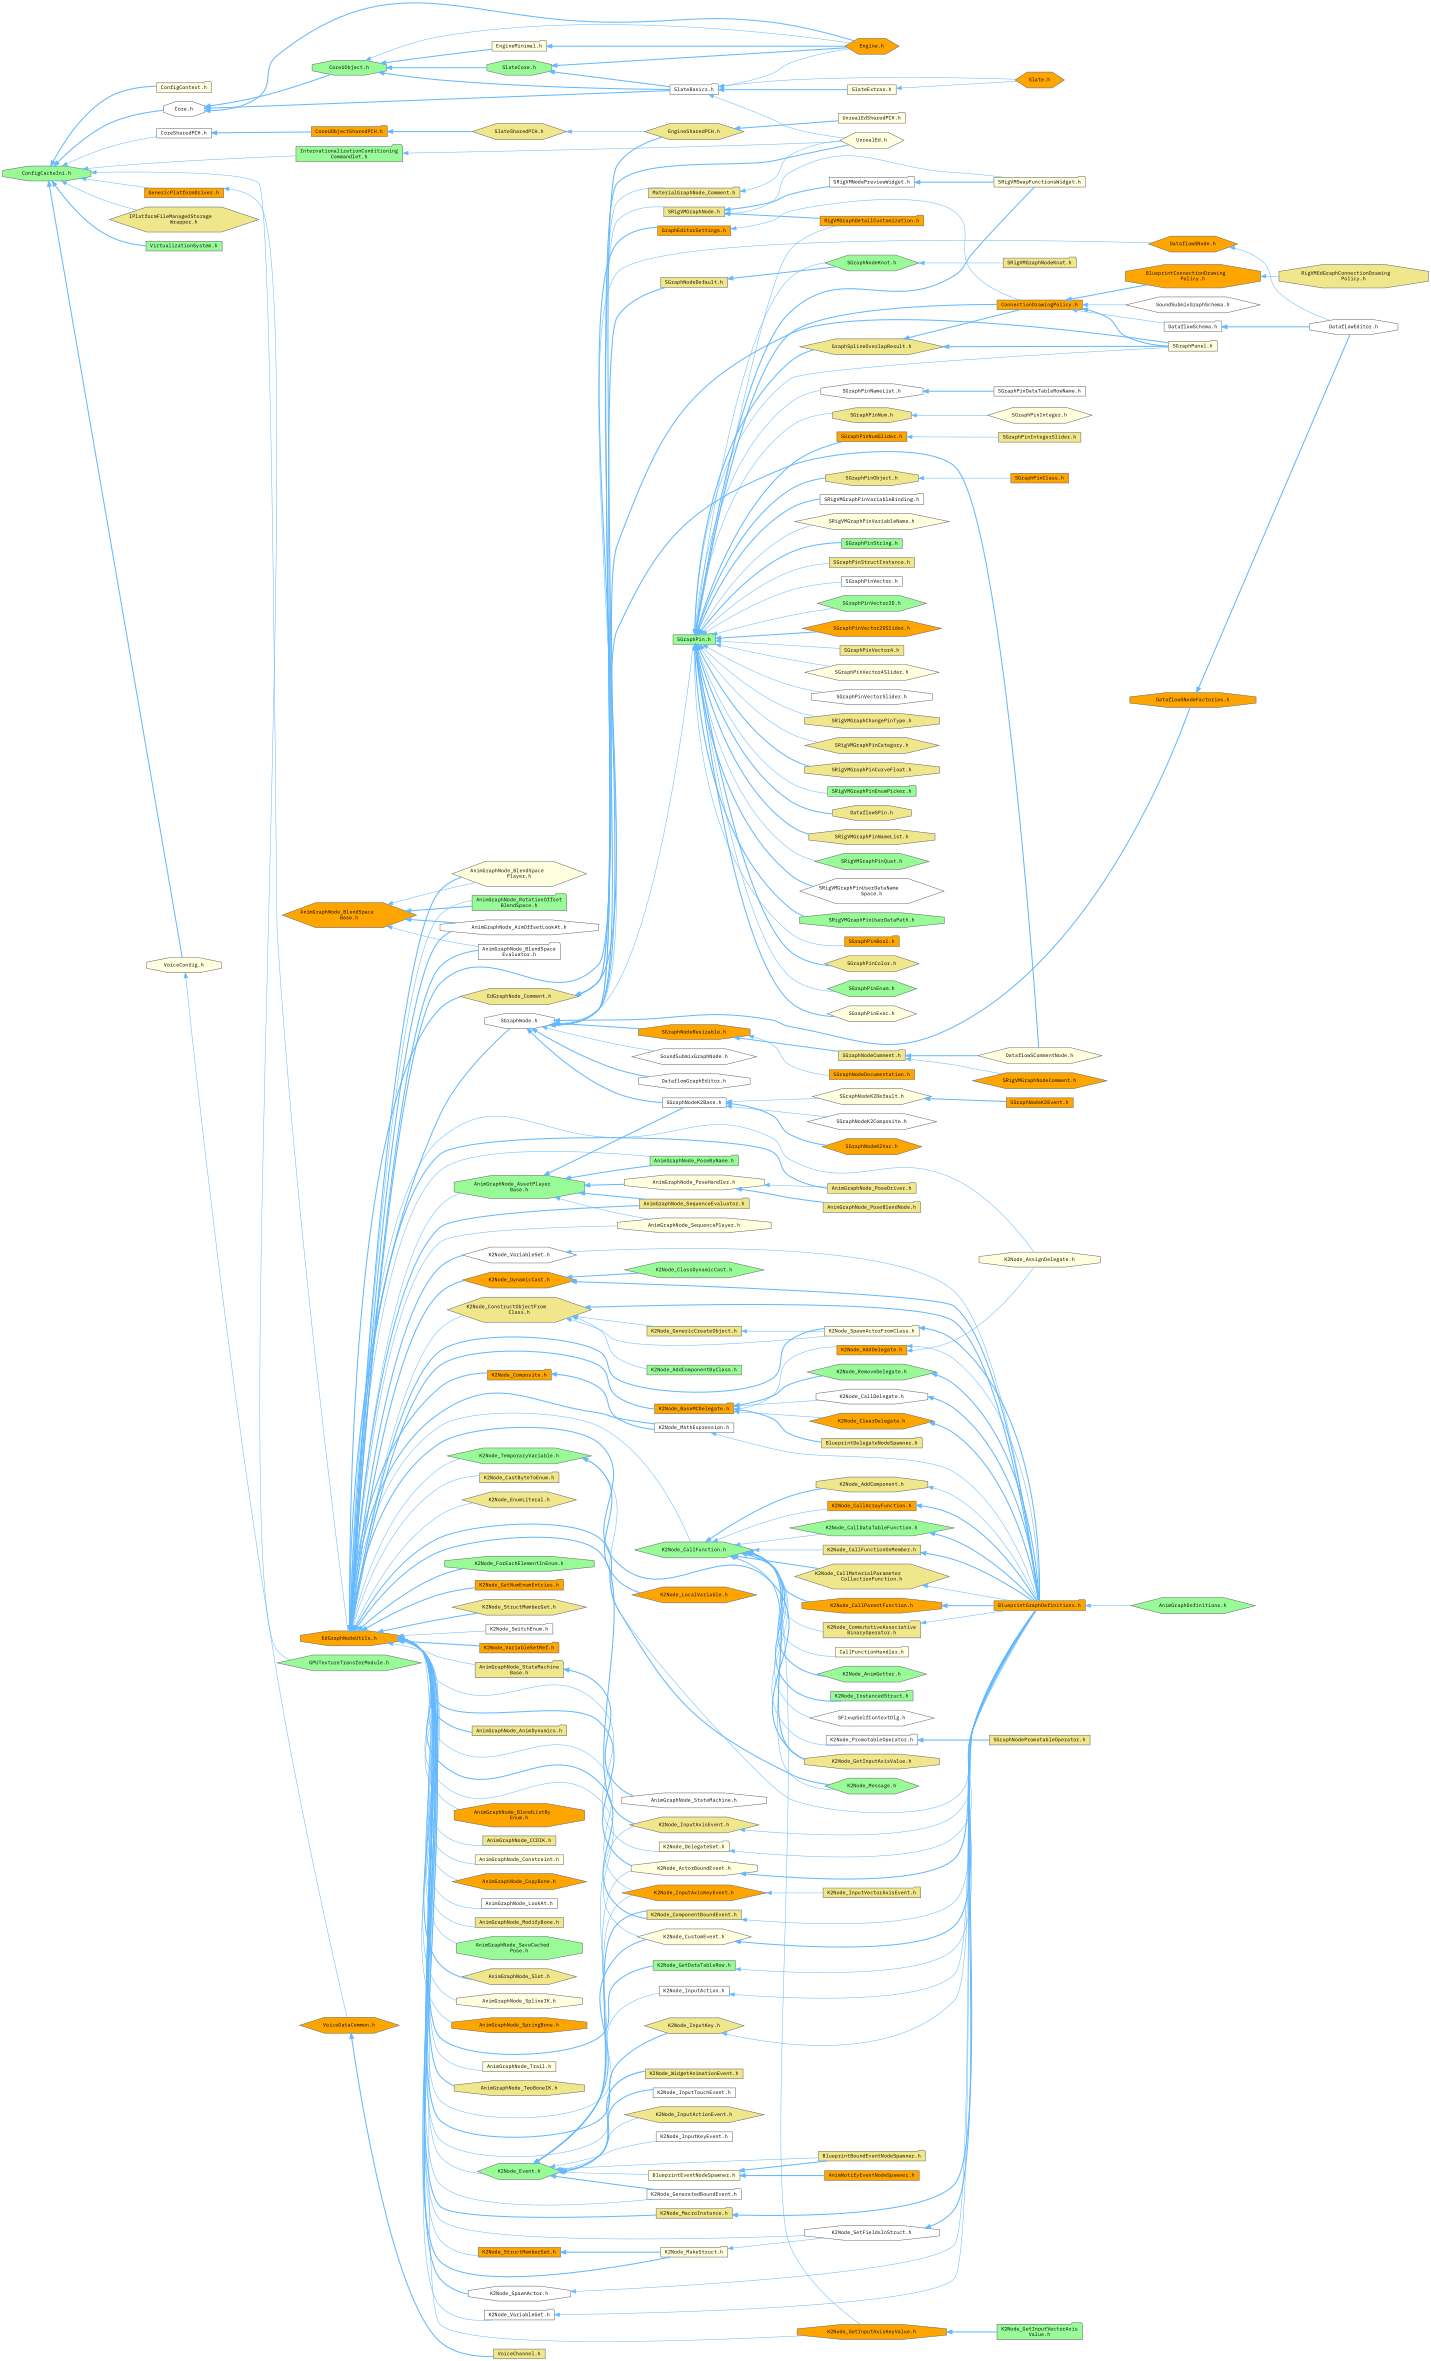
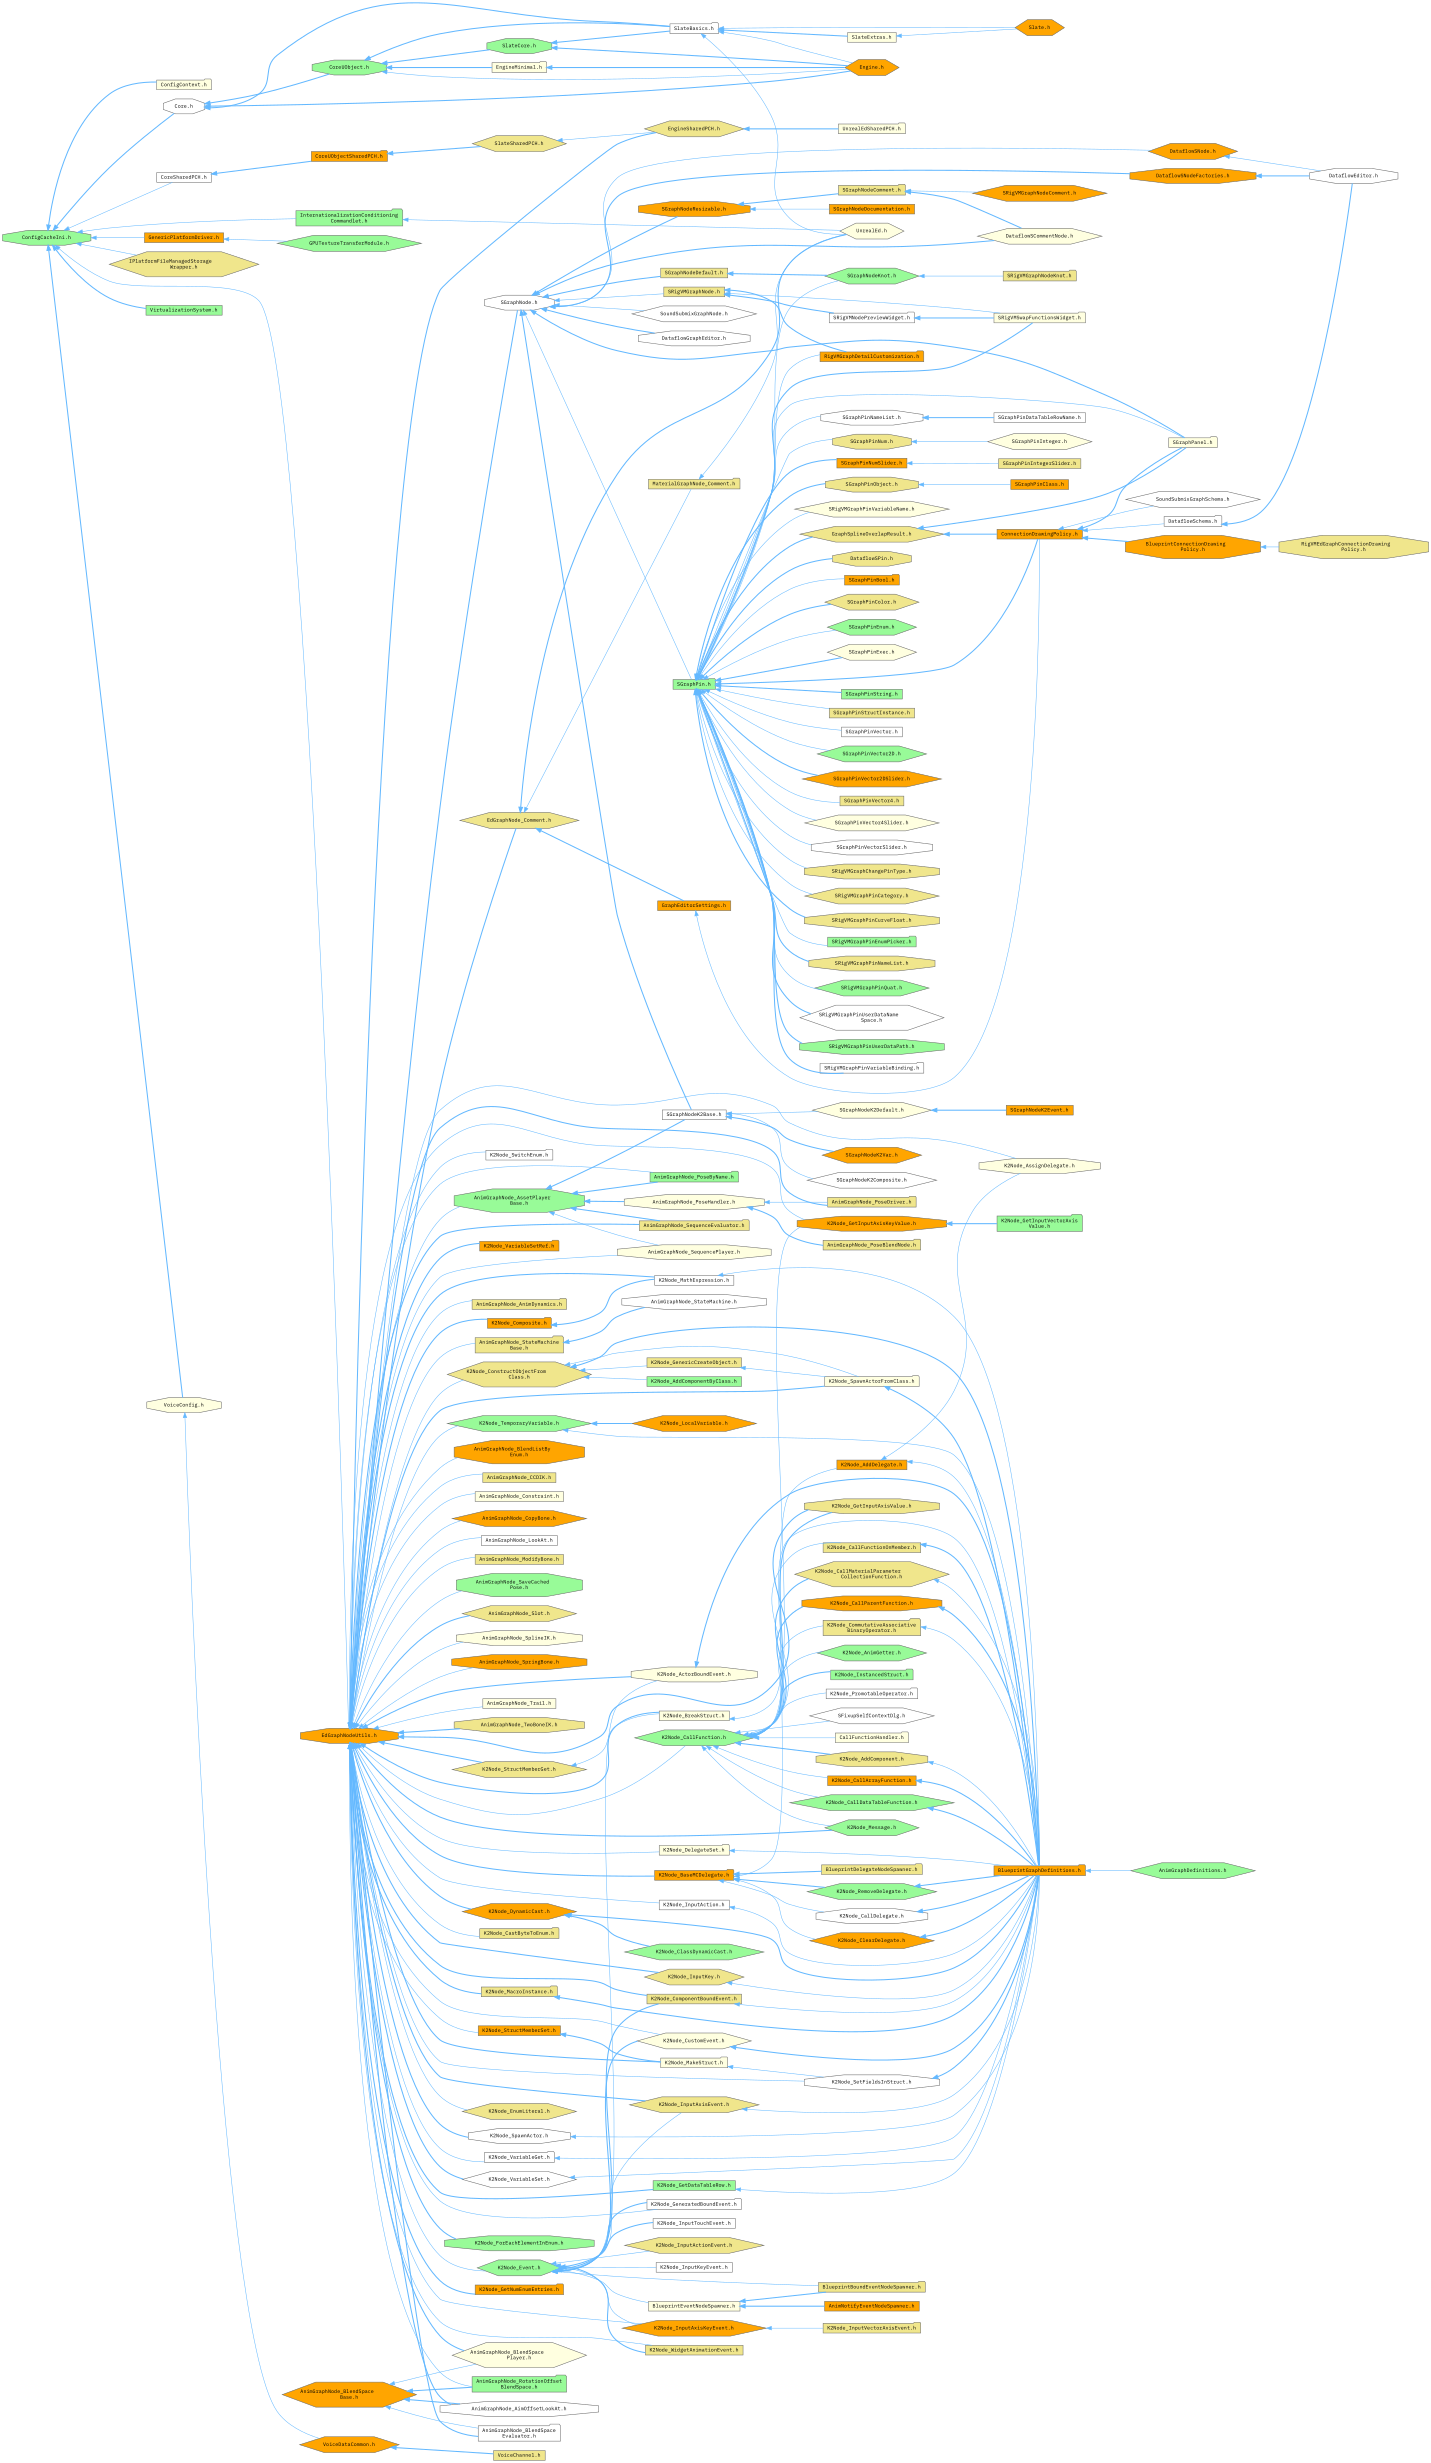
(788, 1660) -> (791, 1664)
(430, 1692) -> (381, 1473)
none -> (694, 1716)
(1040, 1740) -> none
